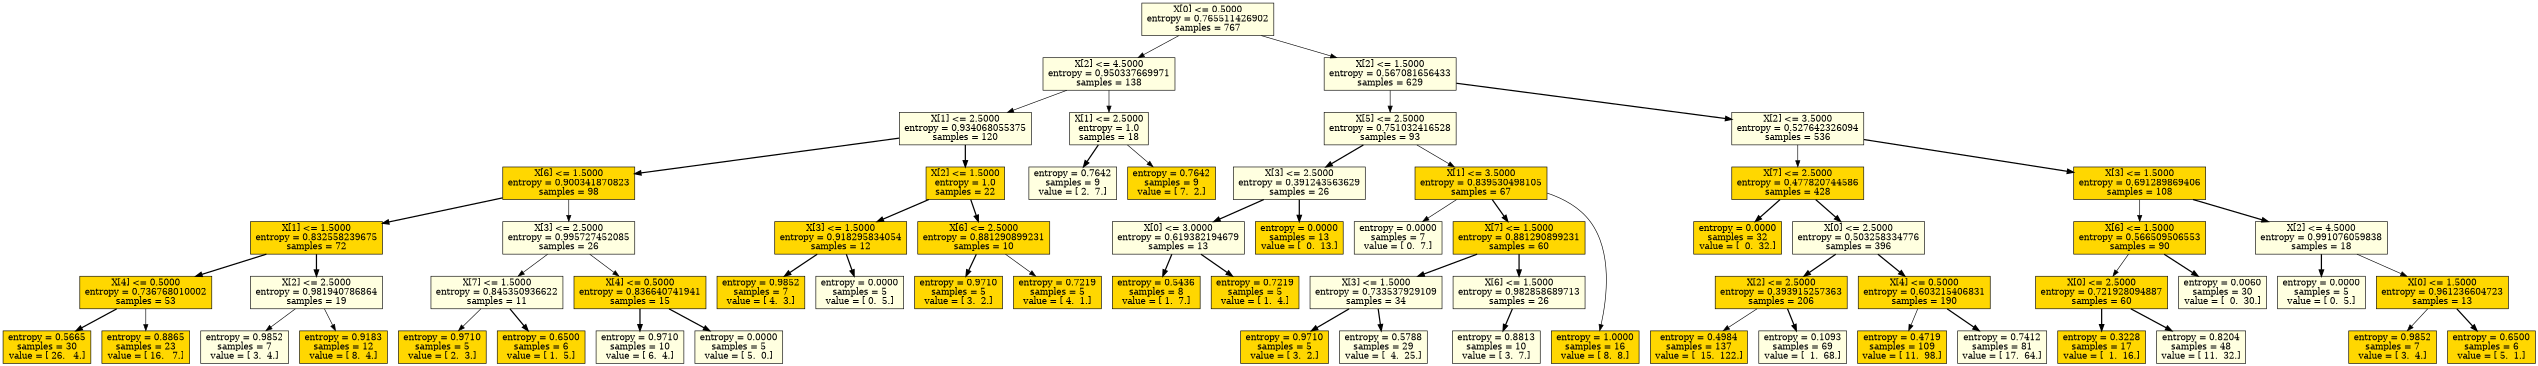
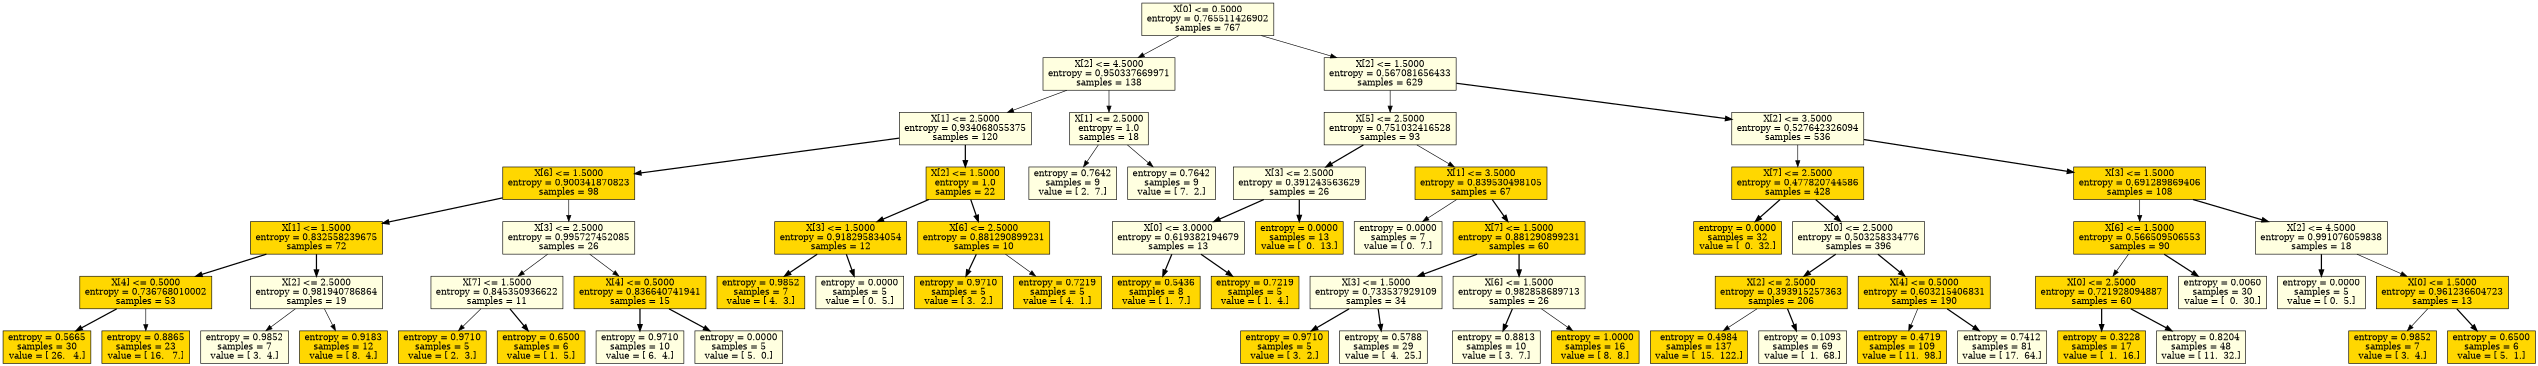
(1093, 153) -> (1093, 153)
(1172, 183) -> (1172, 183)
(1602, 246) -> (1554, 318)
